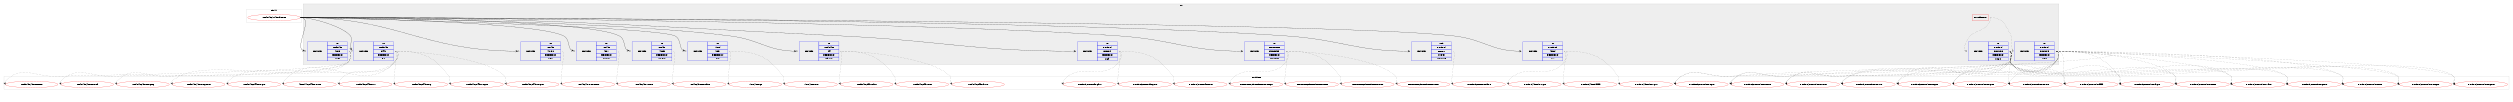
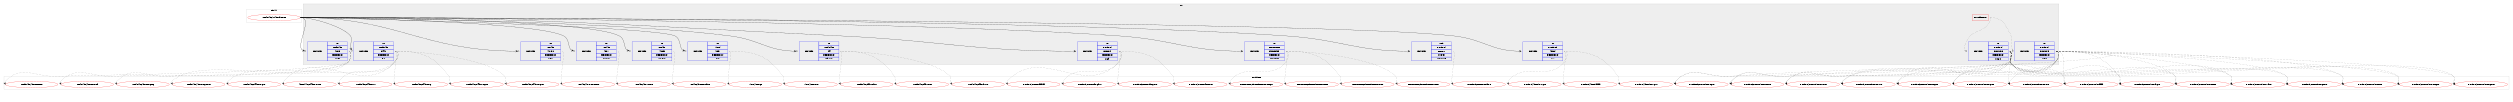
none -> (1034, 84)
